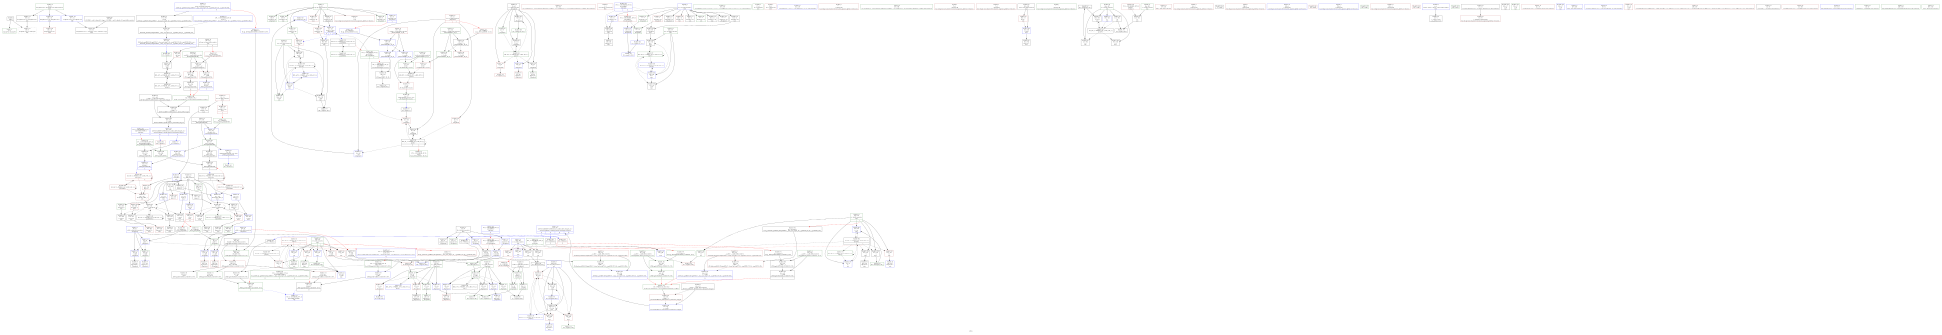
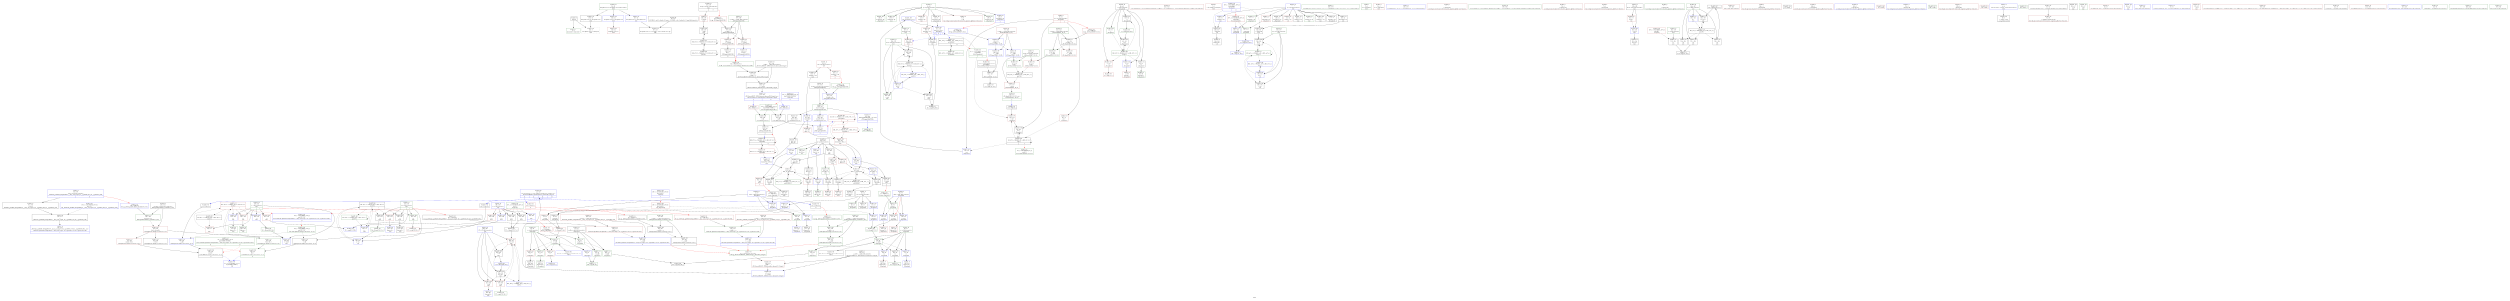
(1109, 25) -> (1698, 35)
(167, 54) -> none
